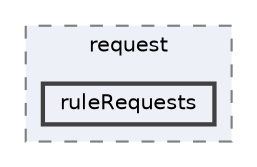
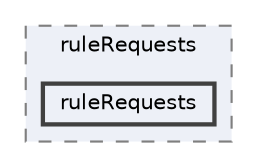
(129, 46) -> (129, 46)
